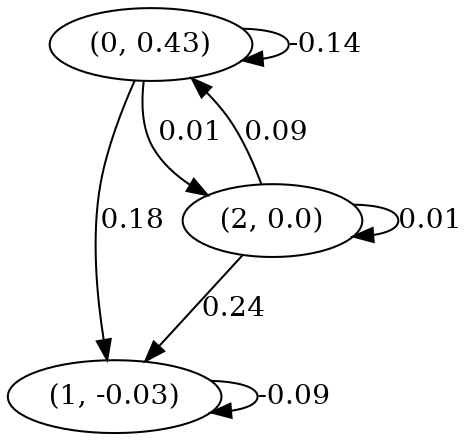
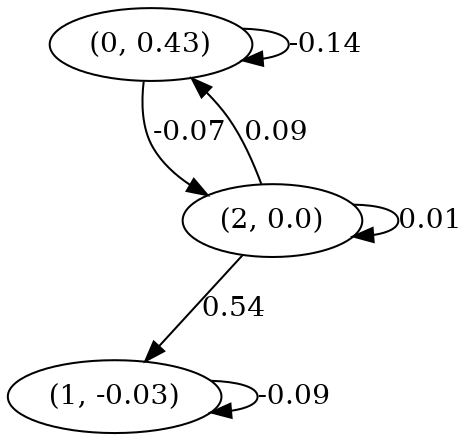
(191, 133) -> (191, 133)
(97, 208) -> none
(234, 309) -> (234, 309)
